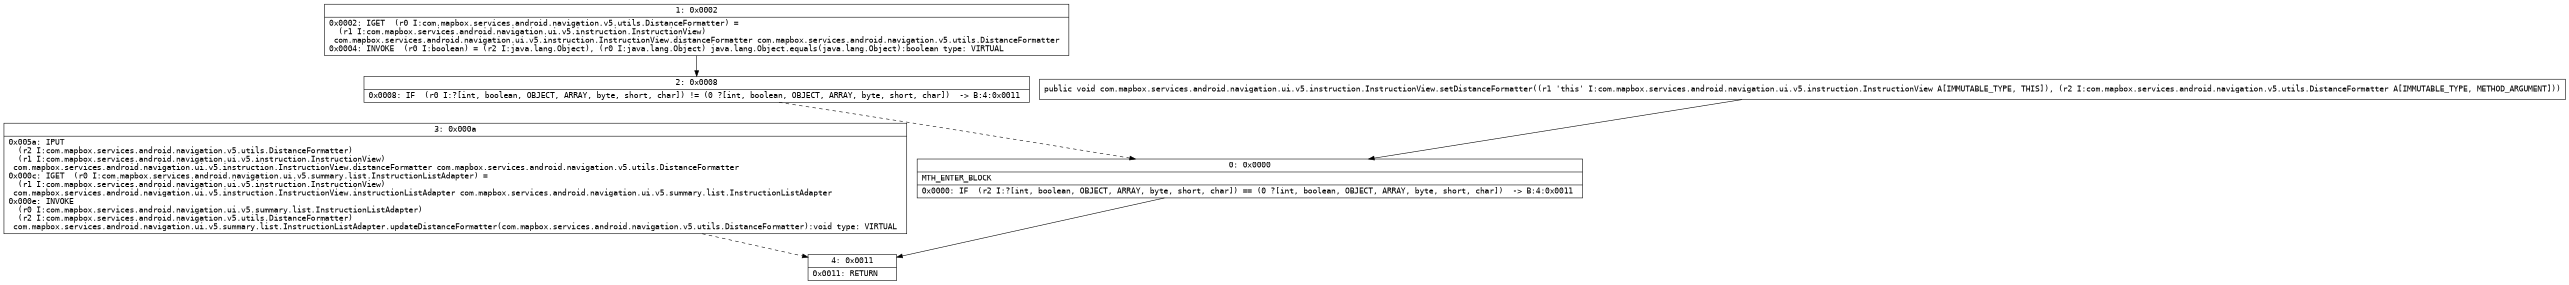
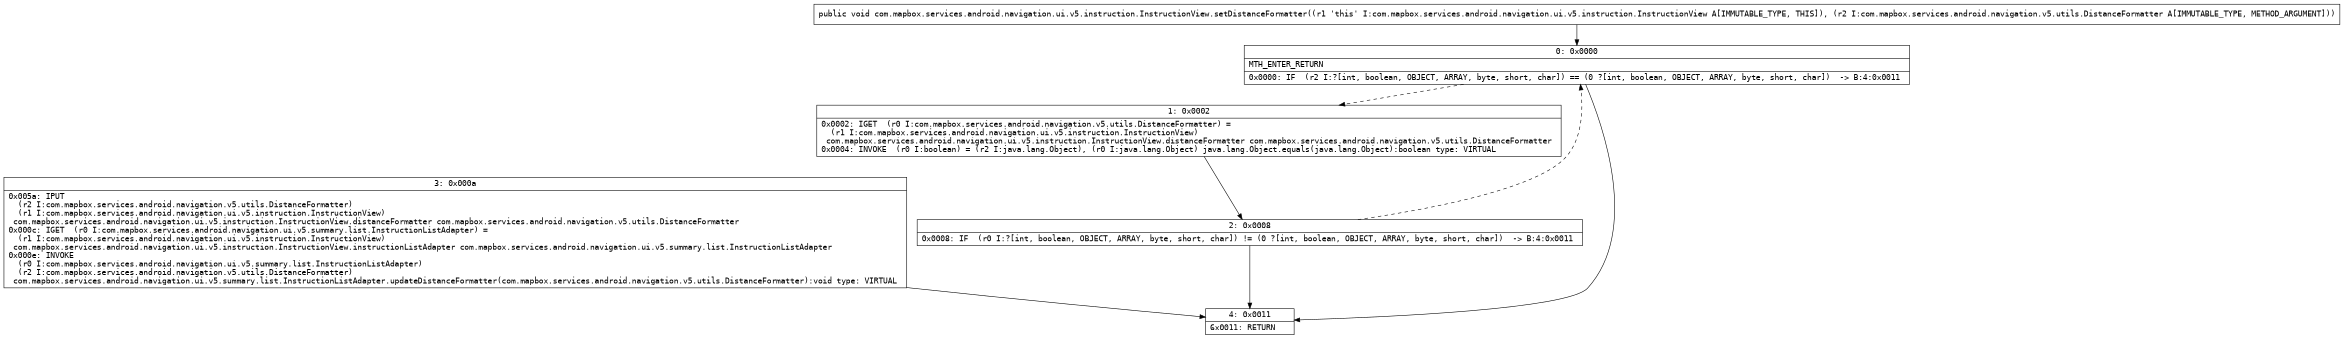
none -> (1404, 94)
(957, 178) -> (1286, 65)
(752, 245) -> (1053, 303)
(852, 274) -> (1250, 328)
none -> (1250, 274)
